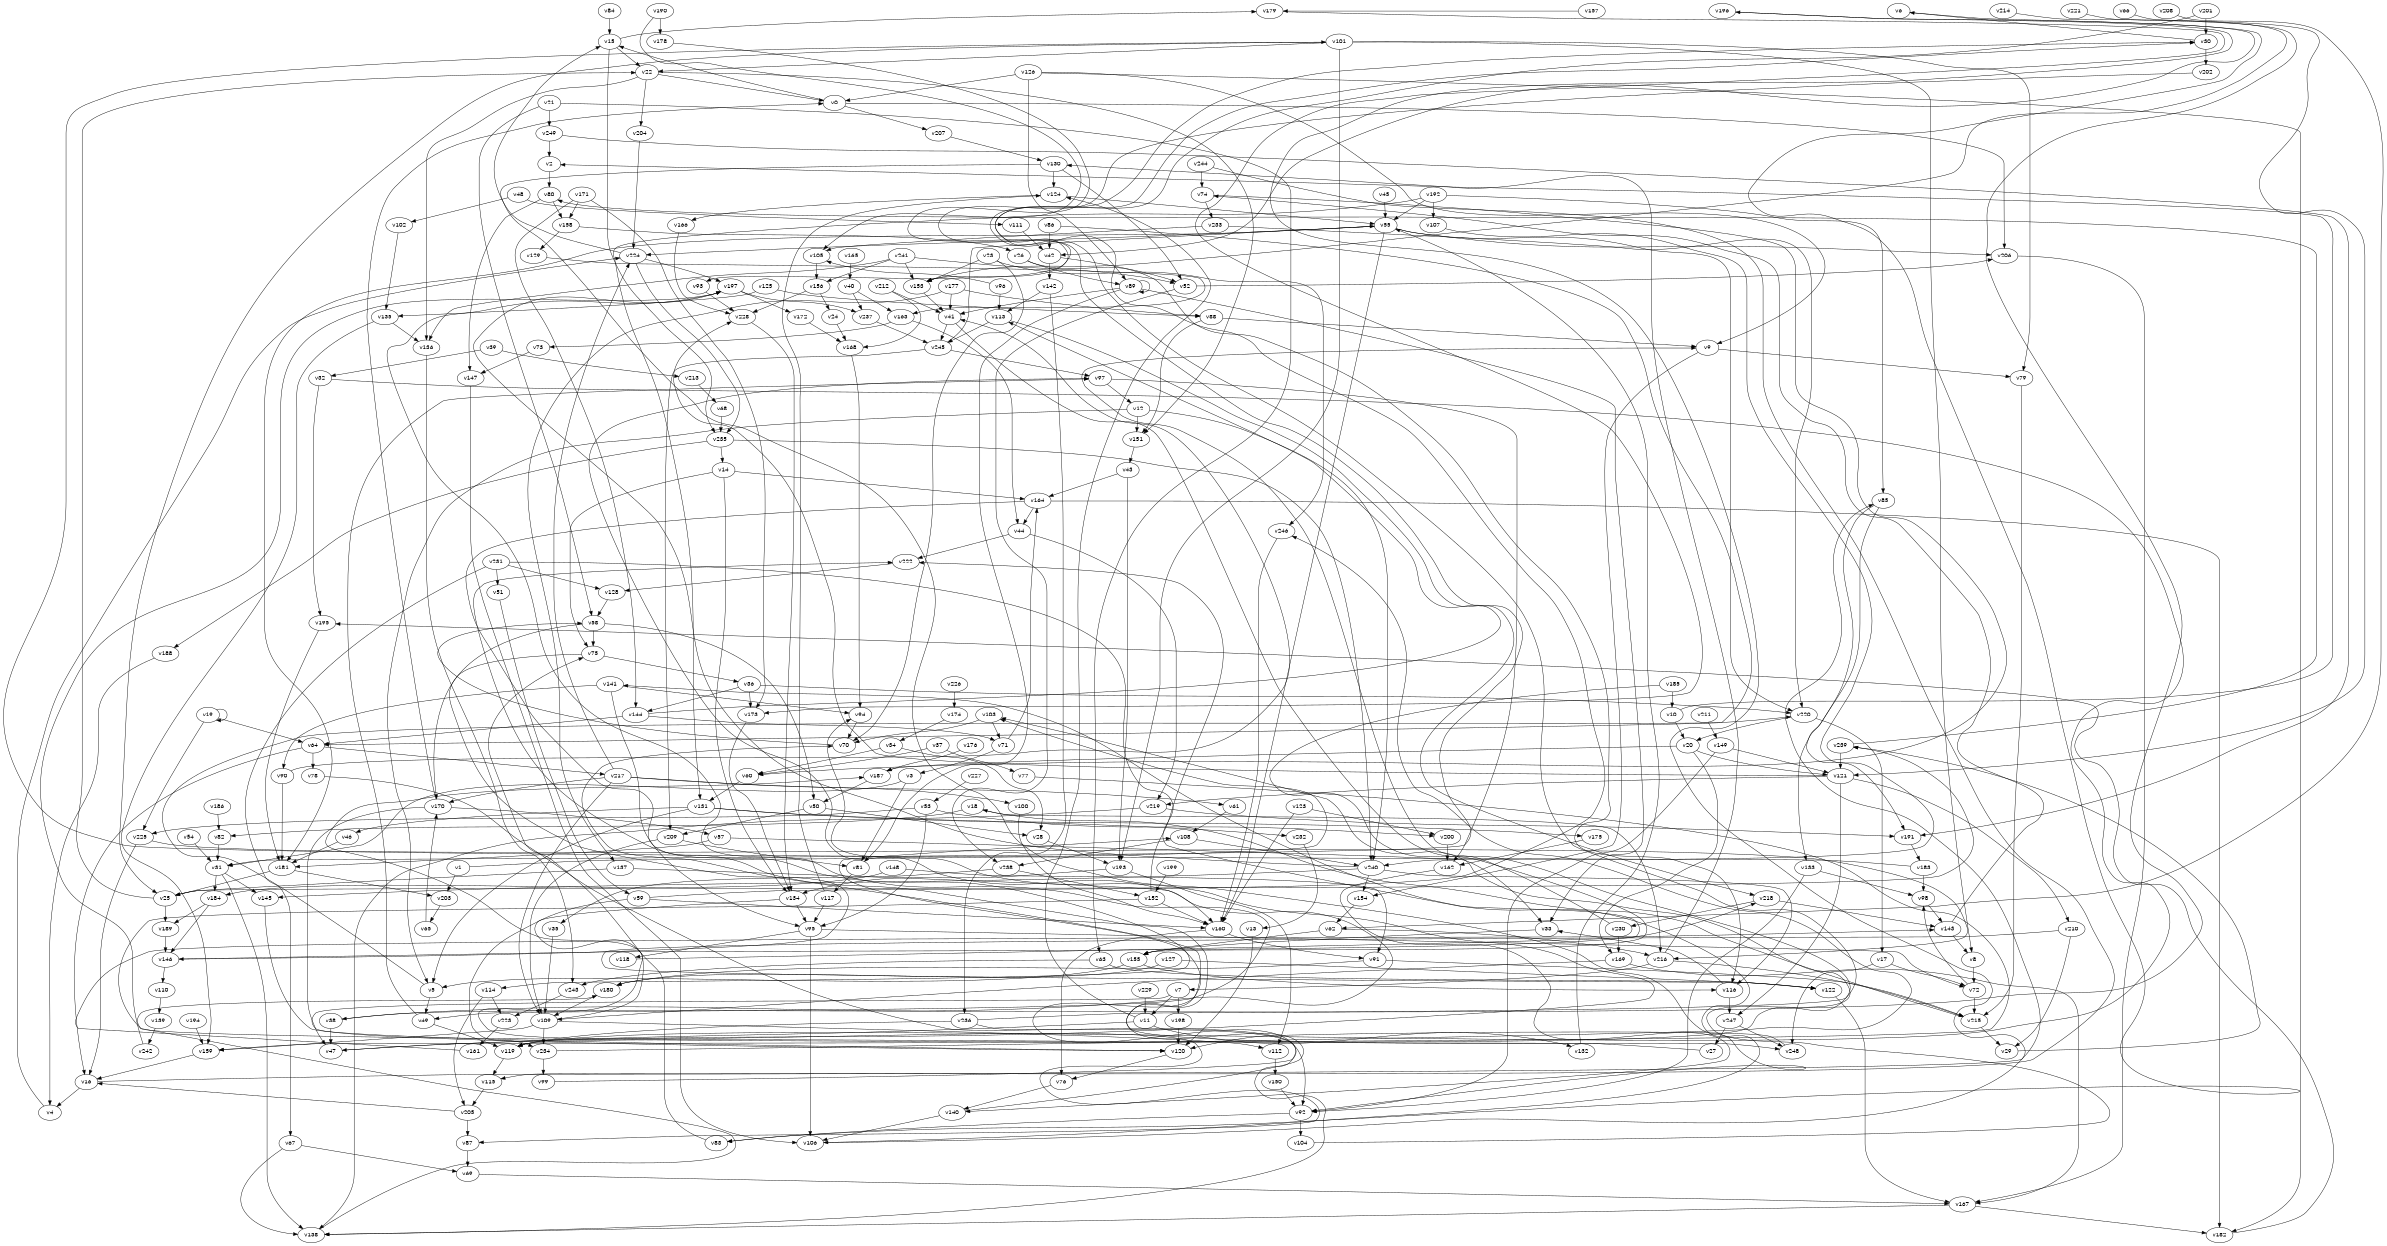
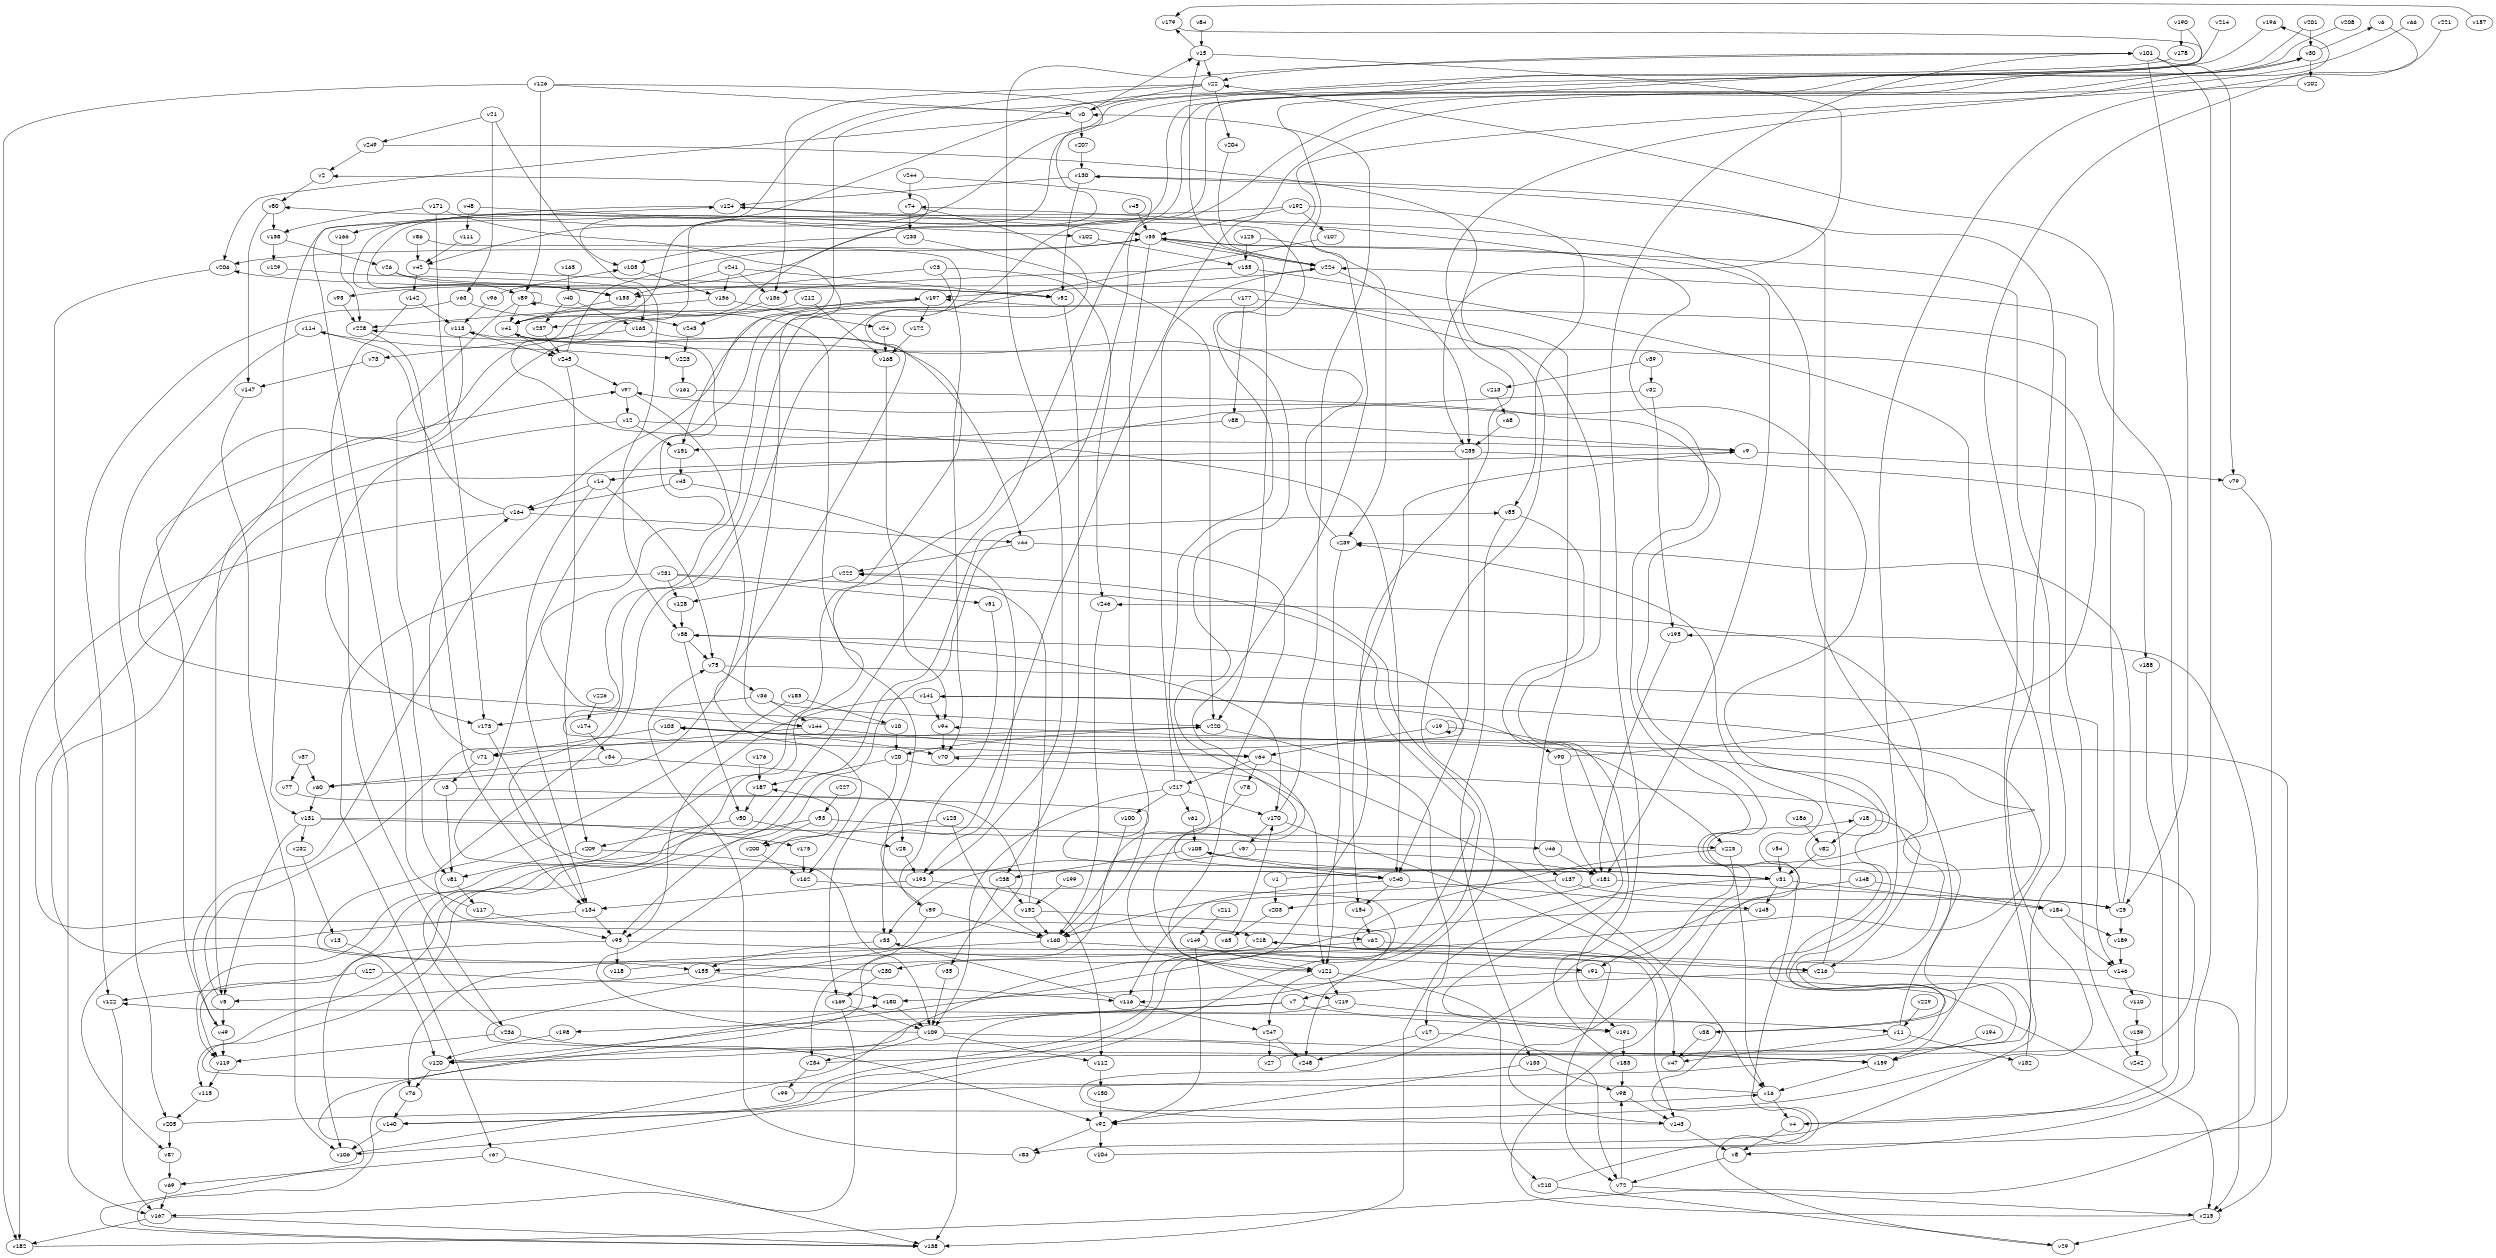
(944, 305) -> (1386, 345)
none -> (1761, 1141)
